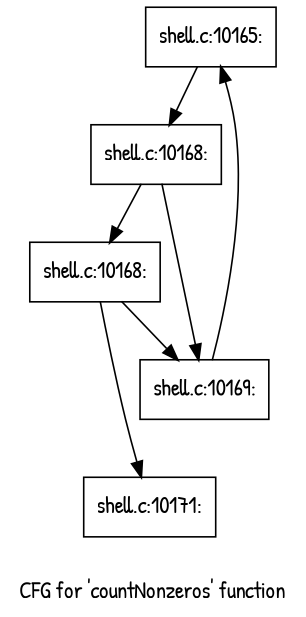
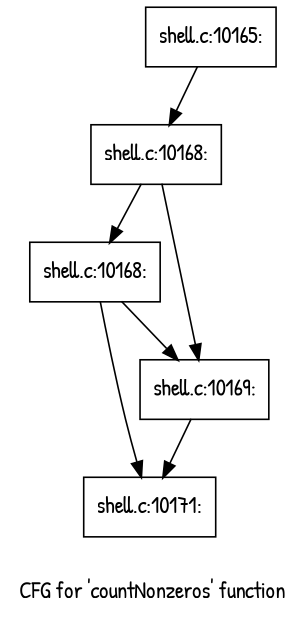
(236, 222) -> (181, 441)
